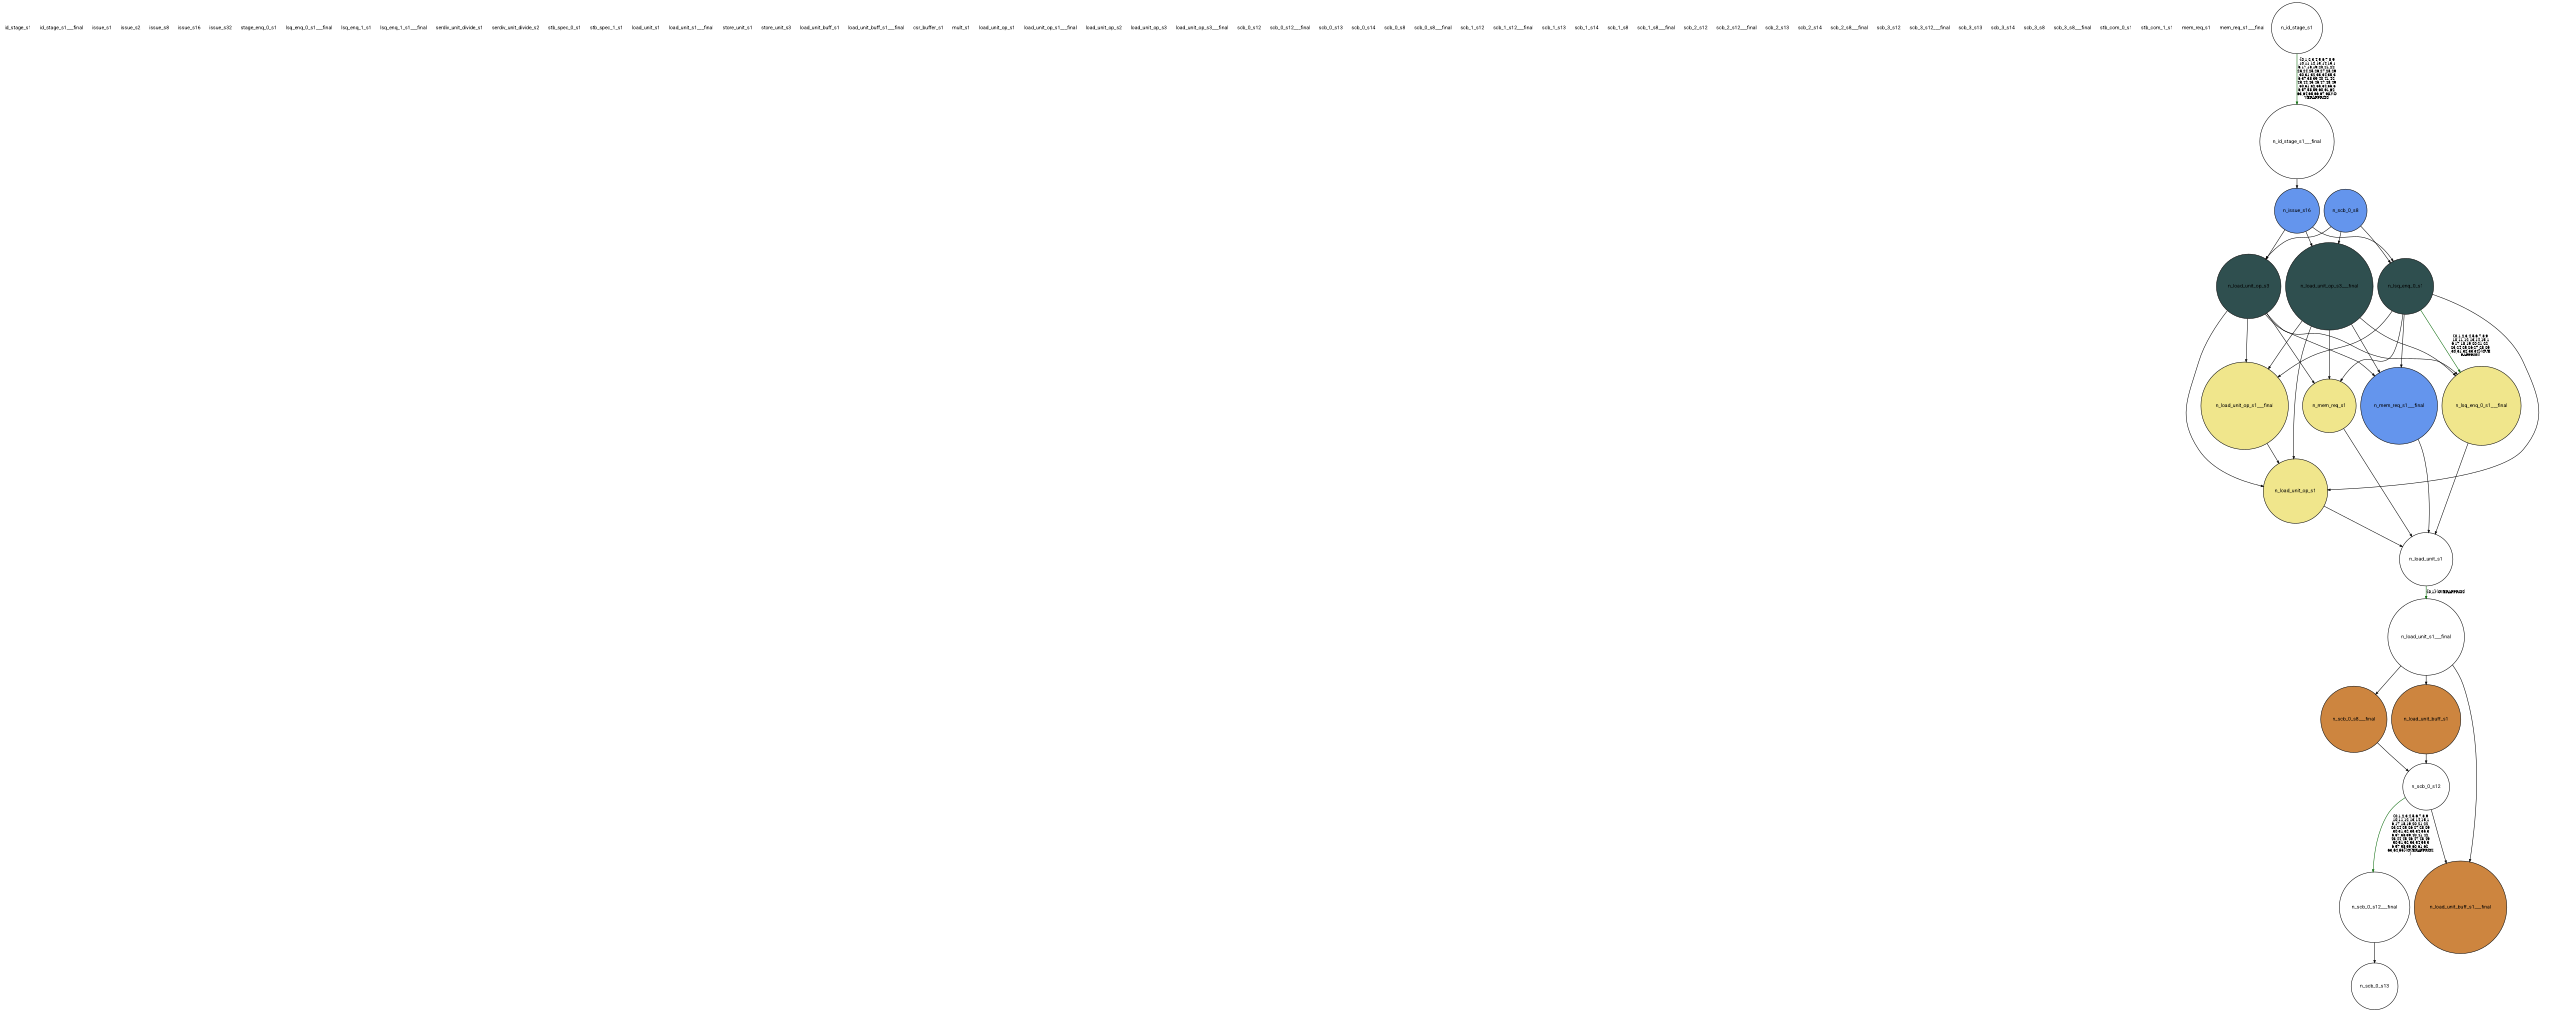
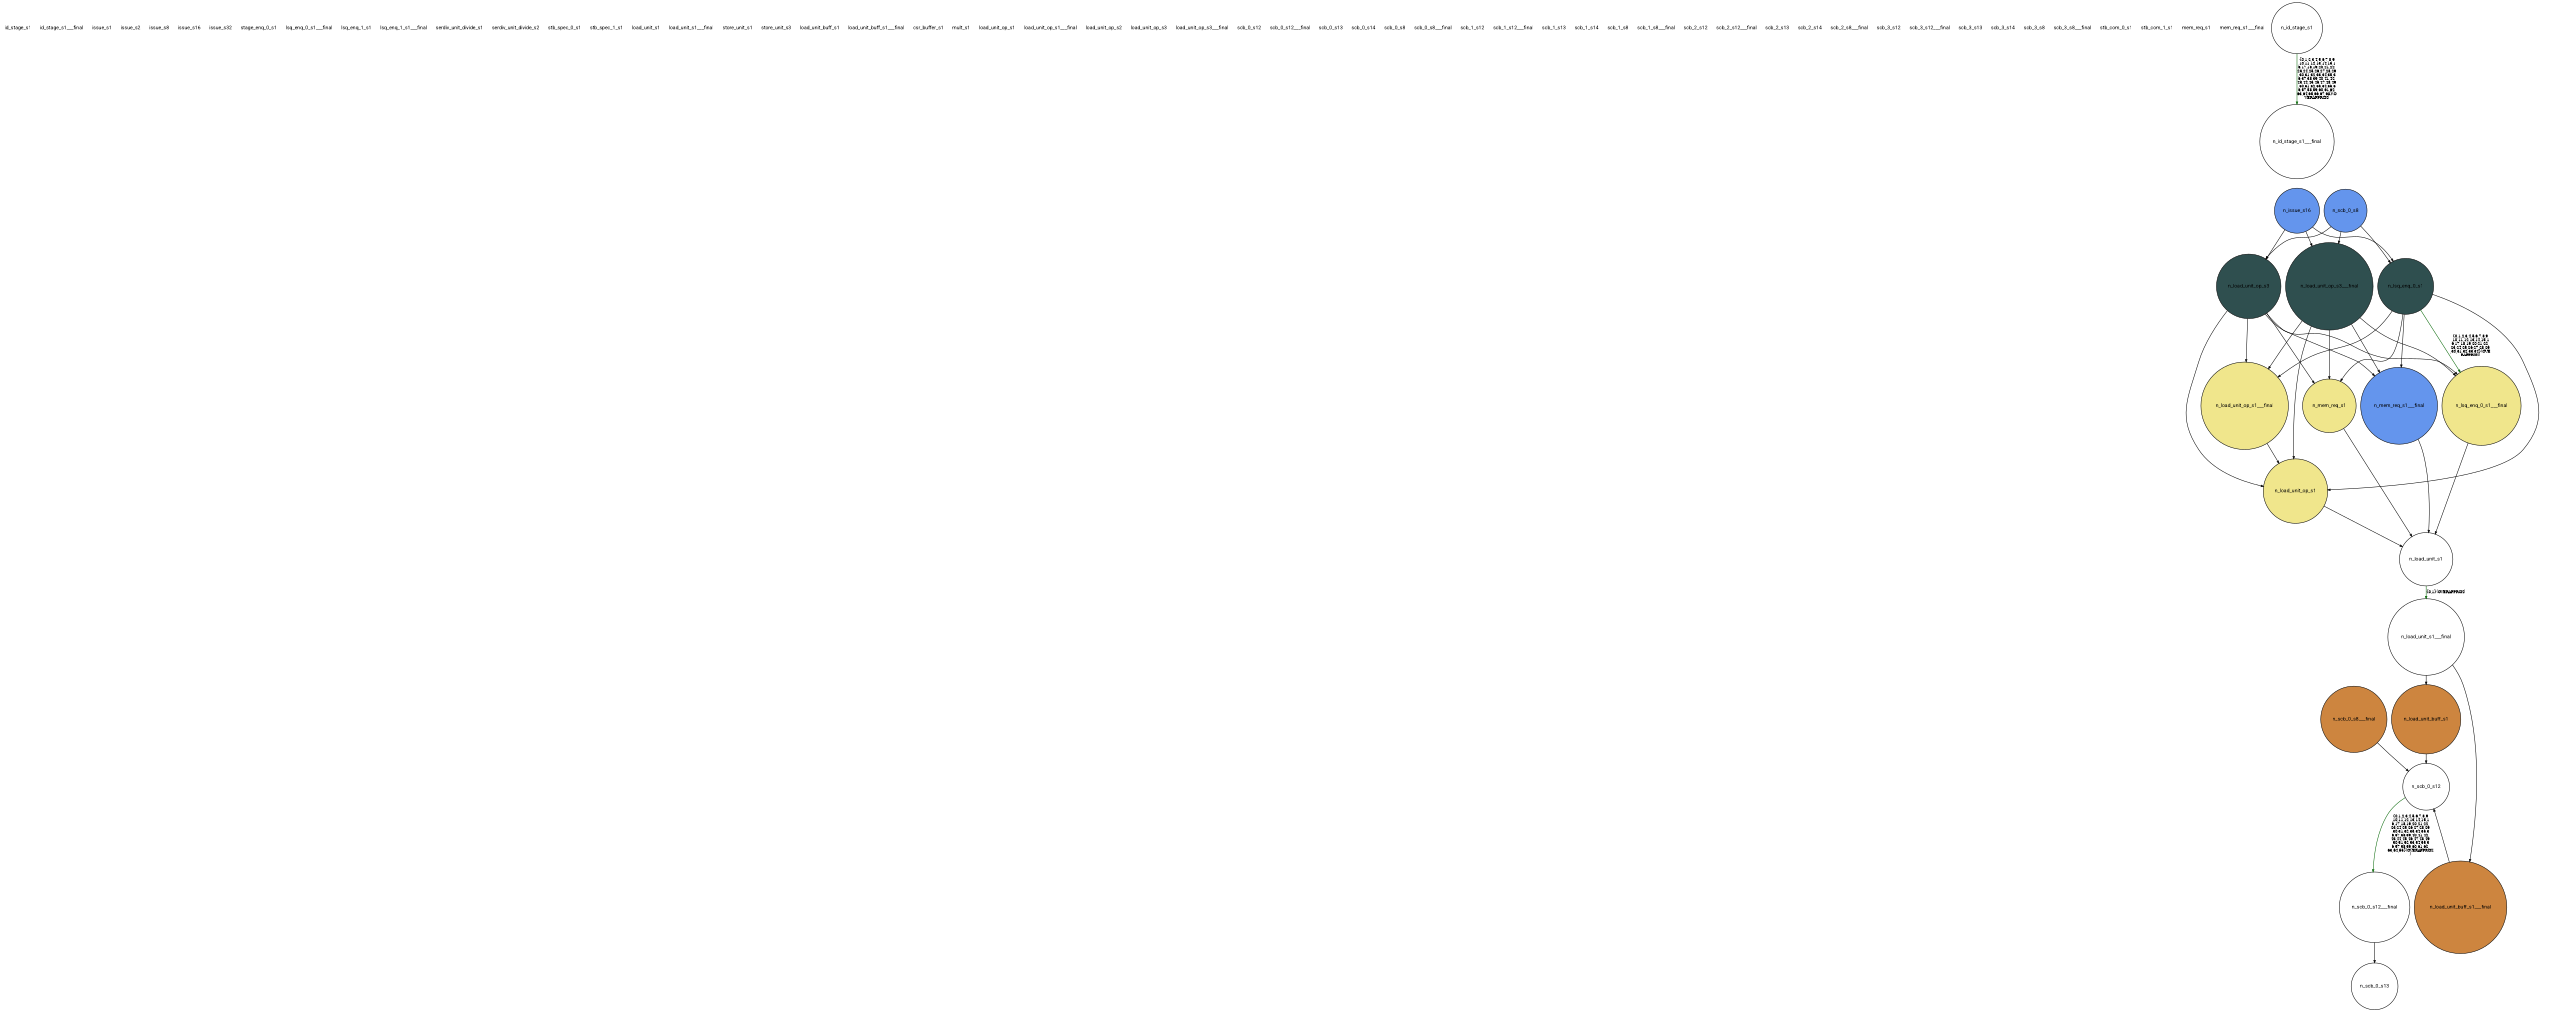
(2297, 182) -> none
(2389, 679) -> none
(2438, 835) -> (2442, 837)
